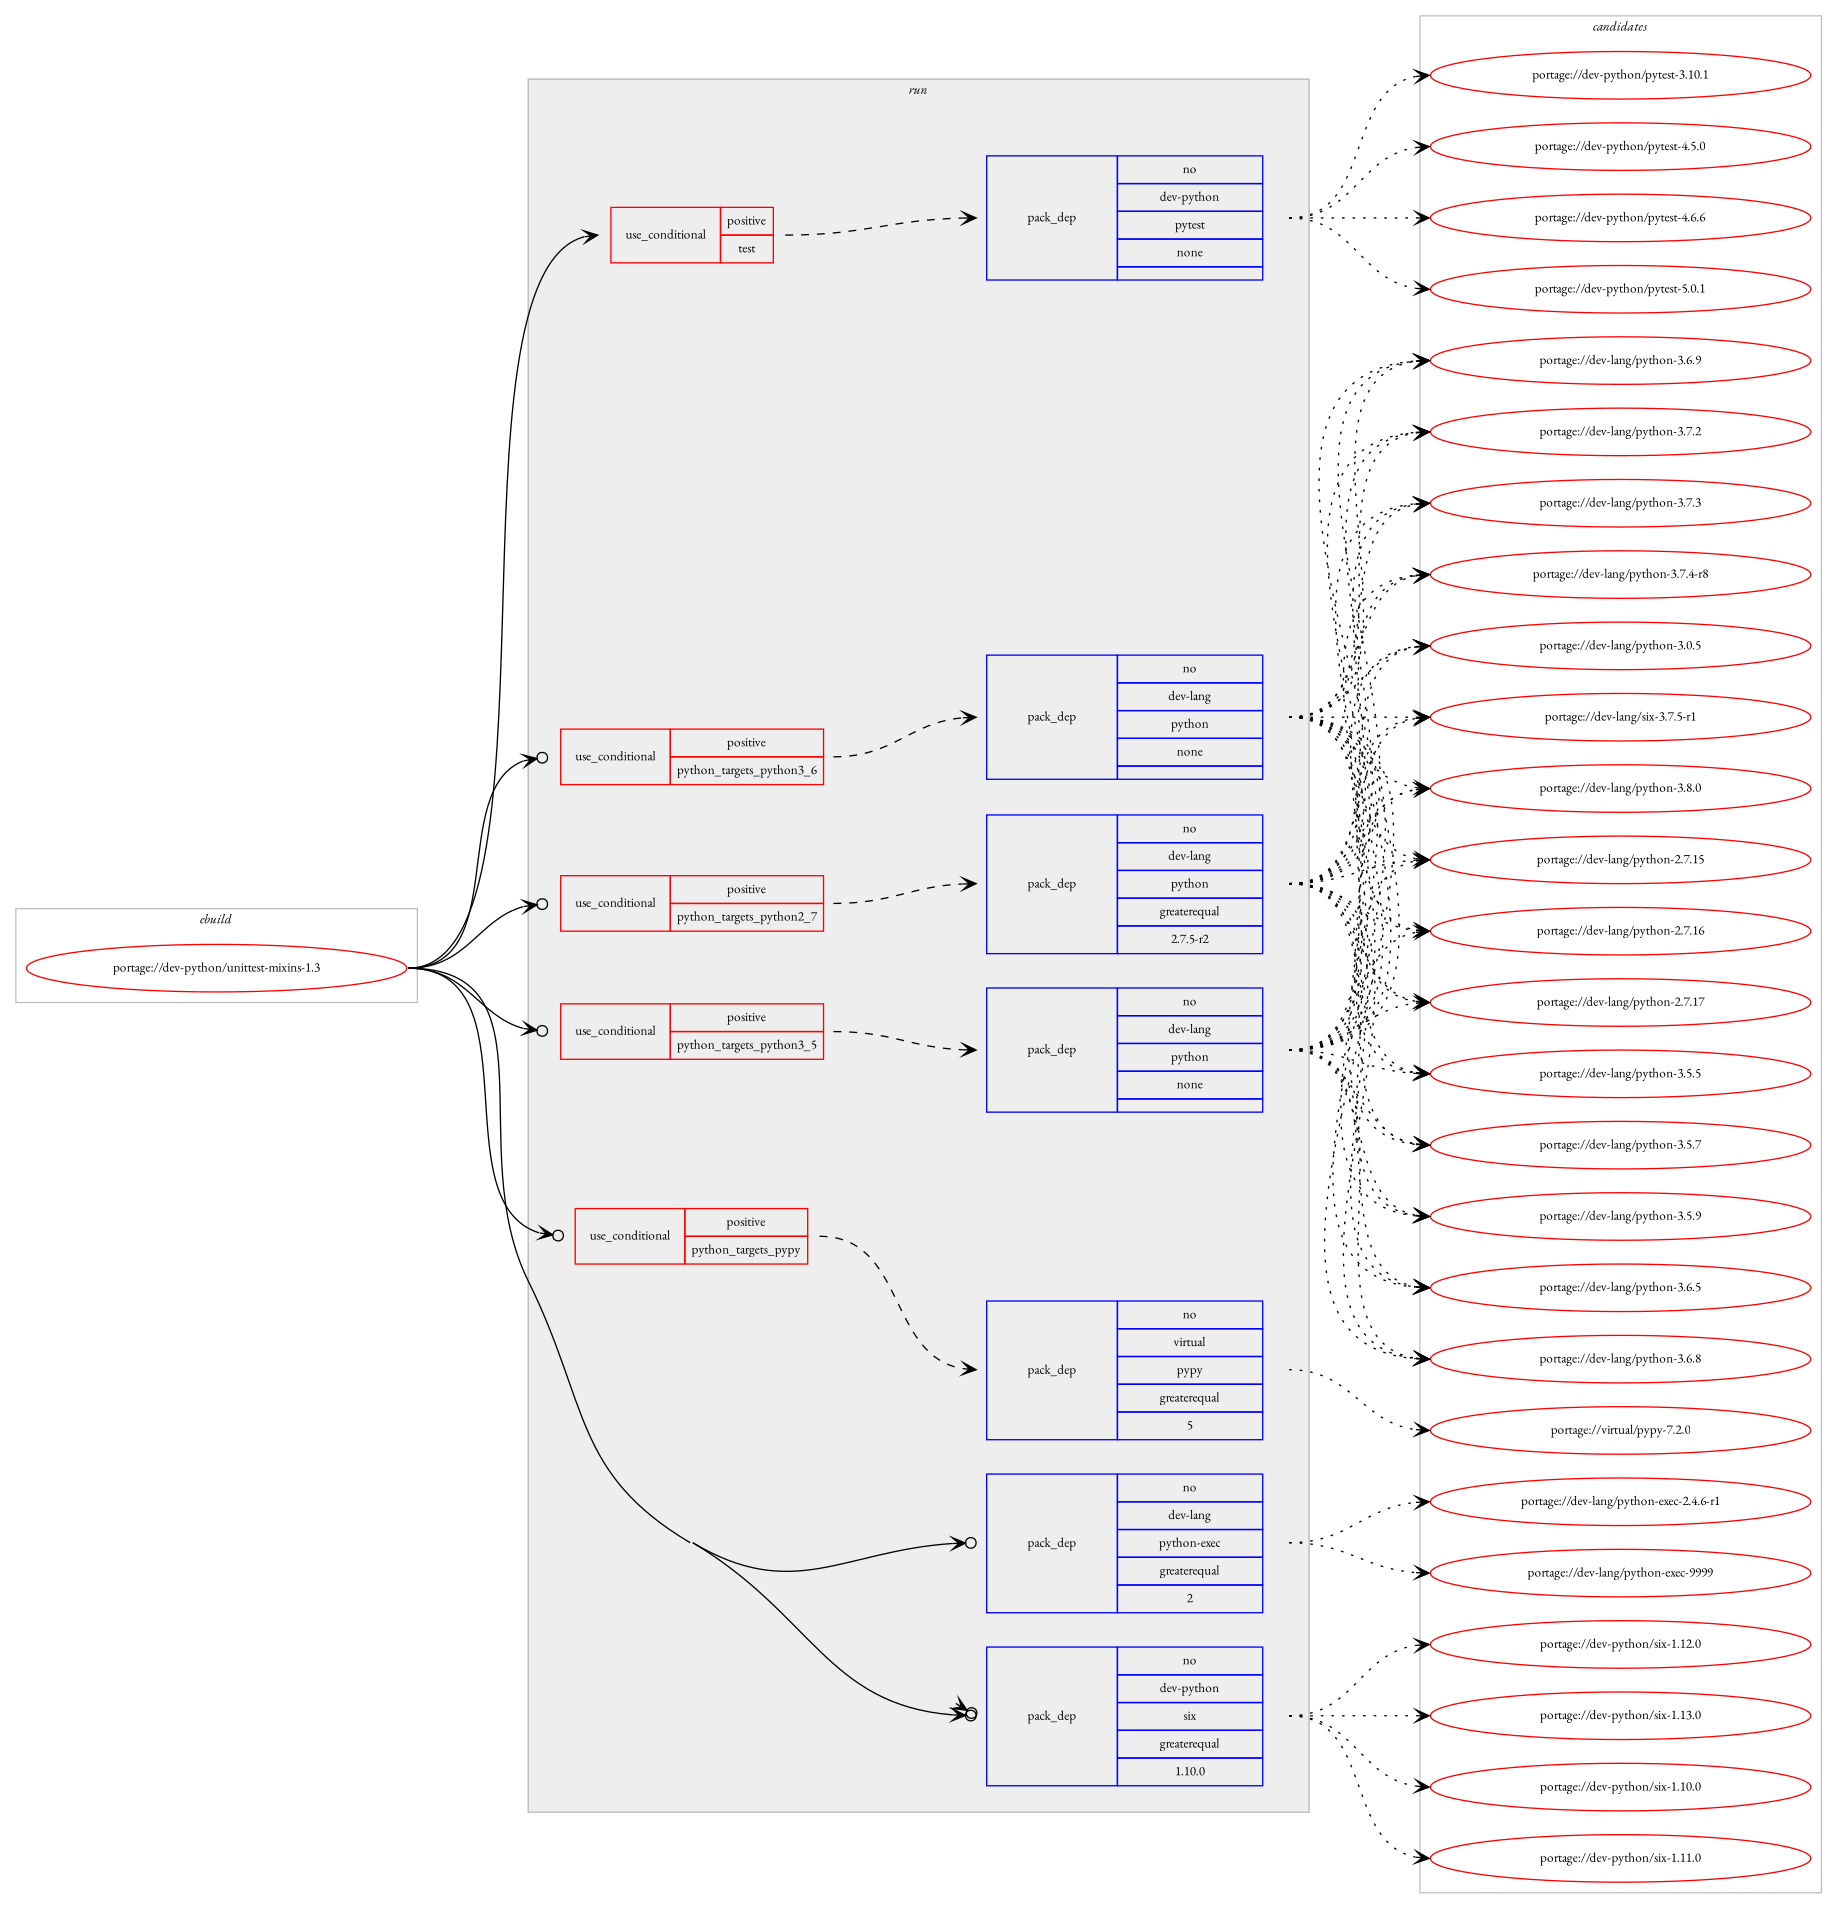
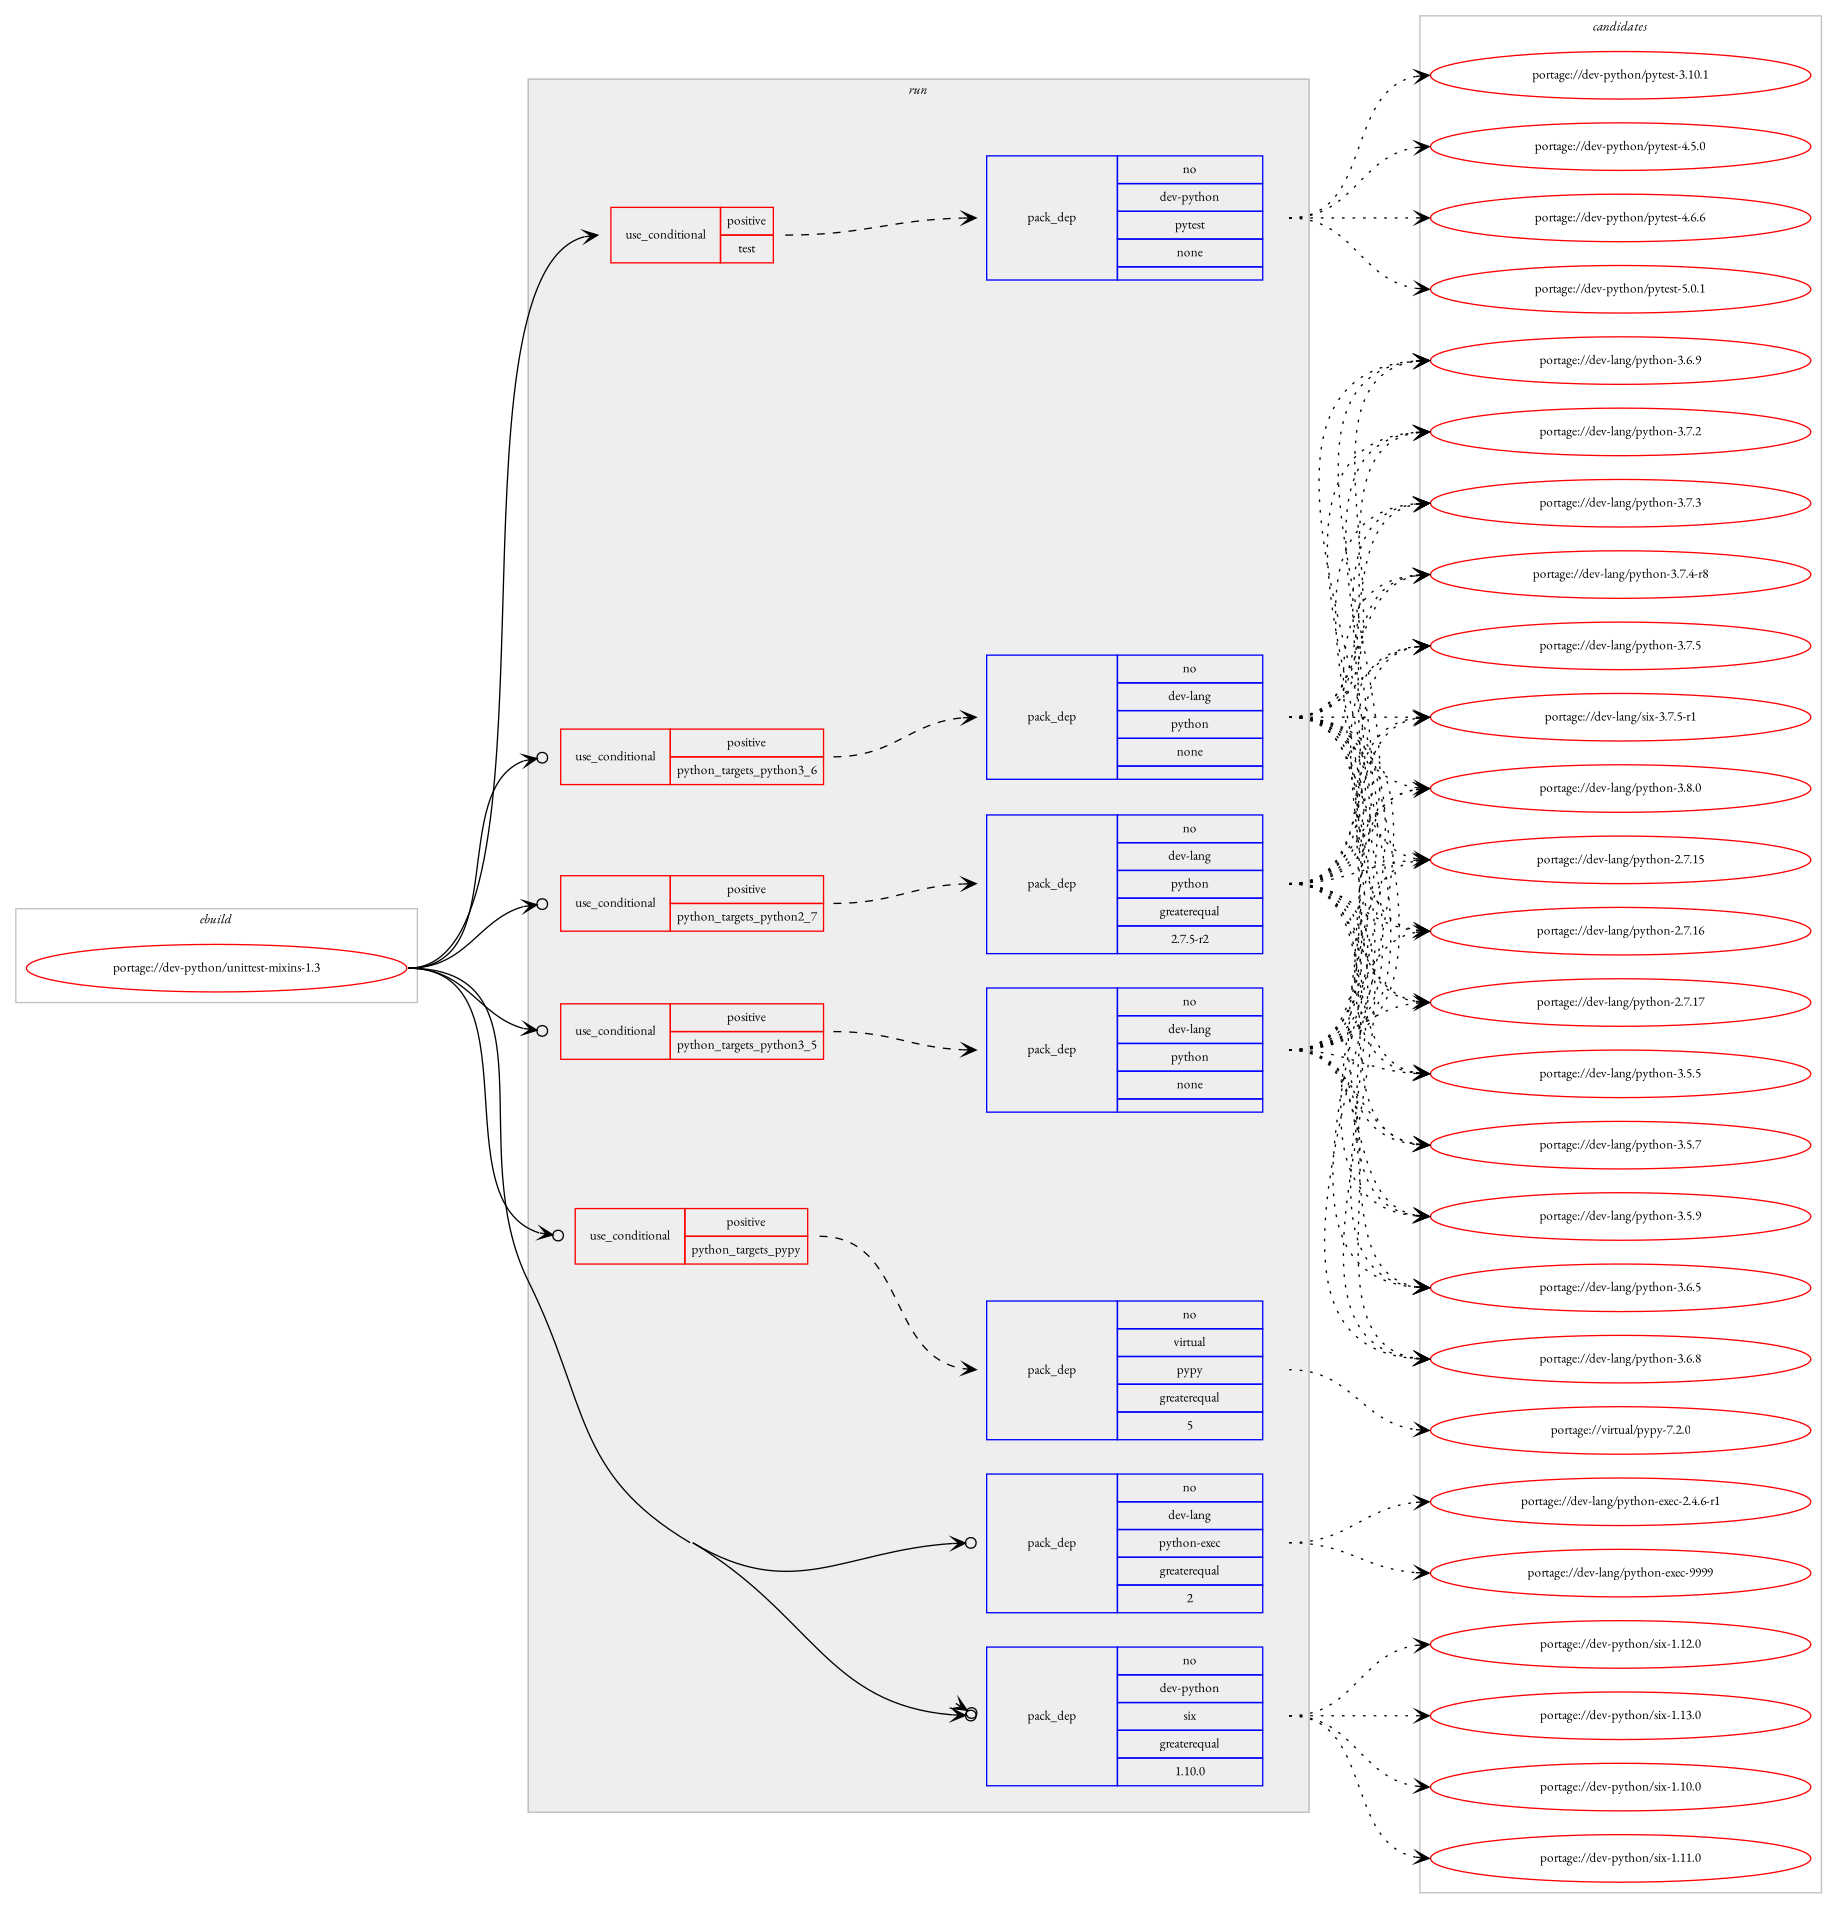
(1621, 646) -> (1621, 646)
